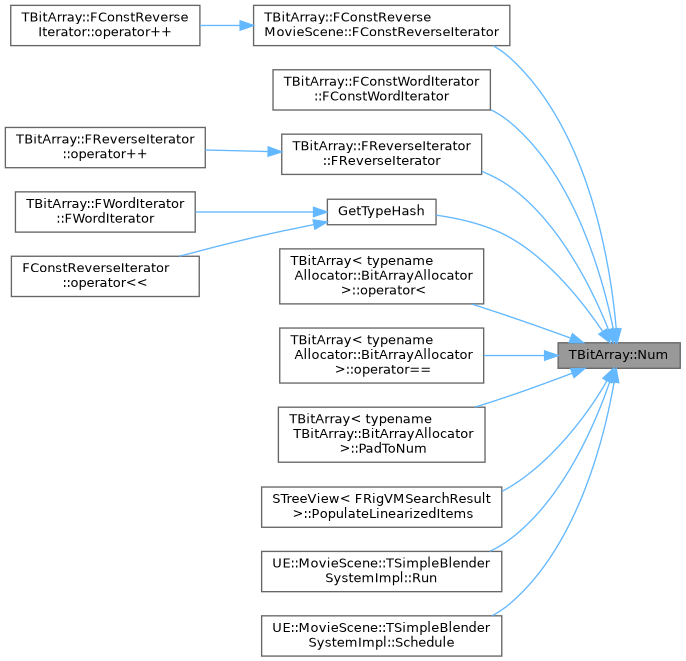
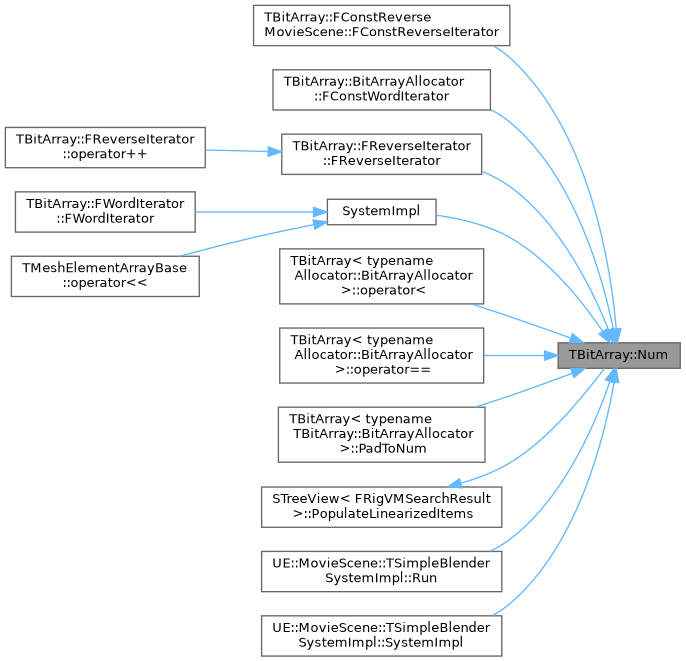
(105, 25) -> none
(382, 90) -> (382, 90)
(382, 212) -> (382, 212)
(105, 276) -> (105, 276)
(562, 443) -> (542, 438)
(382, 636) -> (382, 636)
